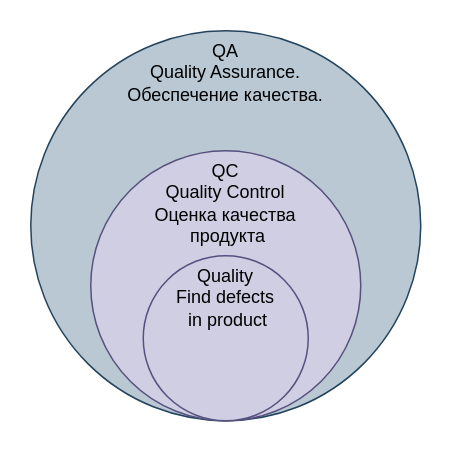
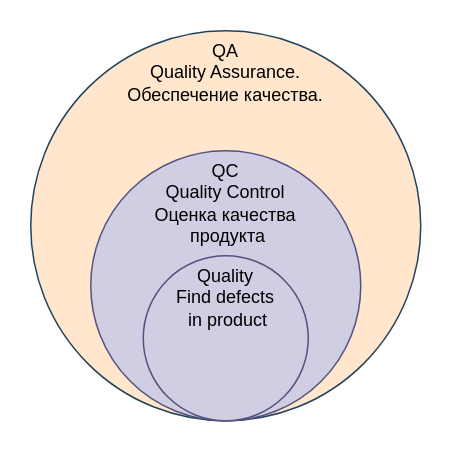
(226, 74) -> (226, 74)
